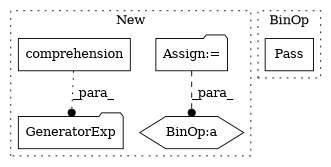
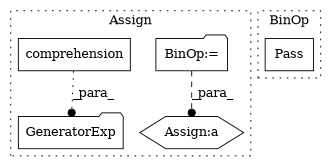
(131, 21) -> (131, 21)
(192, 55) -> (192, 55)
(192, 133) -> (192, 133)
